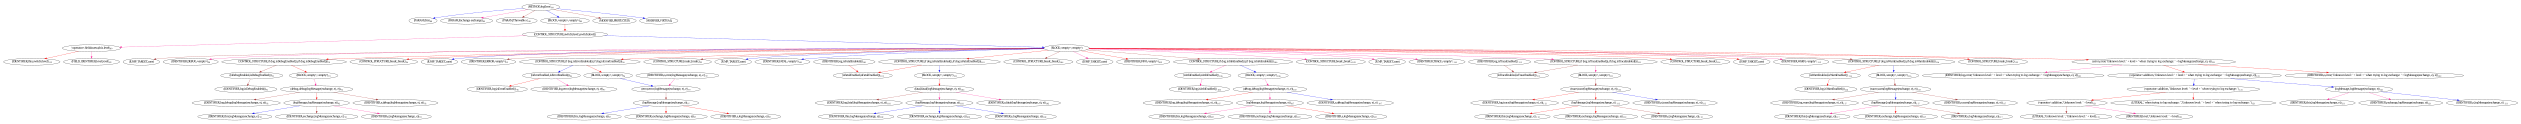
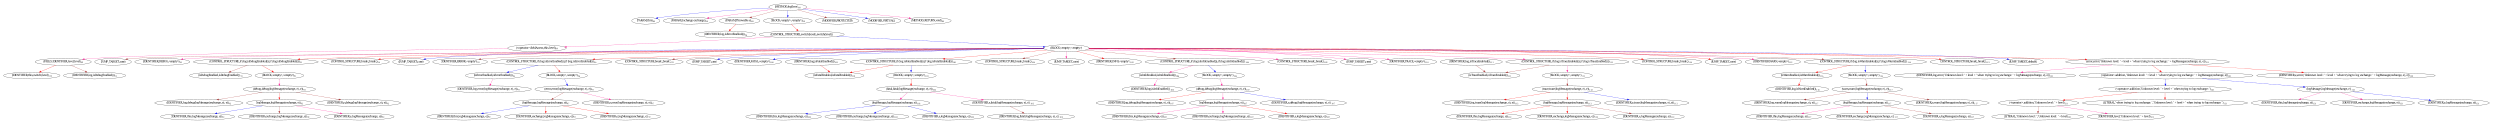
none -> (928, 21)
(63, 55) -> (48, 68)
none -> (2023, 62)
(249, 82) -> (78, 68)
(525, 82) -> (733, 27)
(672, 82) -> (595, 96)
(901, 96) -> (1016, 109)
